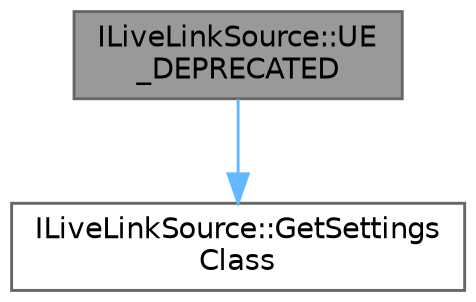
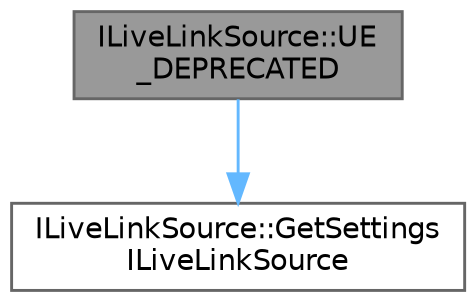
(238, 247) -> (238, 247)
